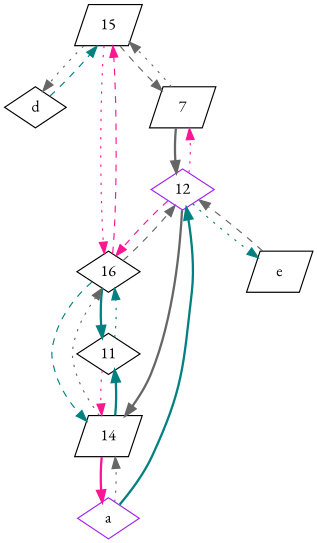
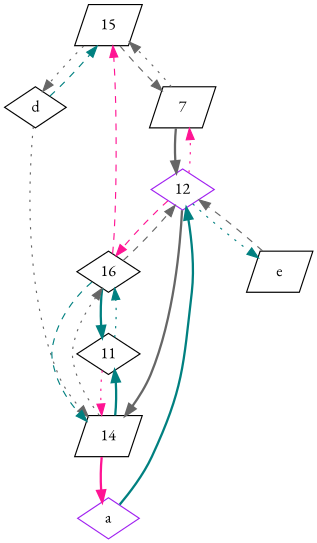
(101, 144) -> none
(116, 485) -> (34, 272)
